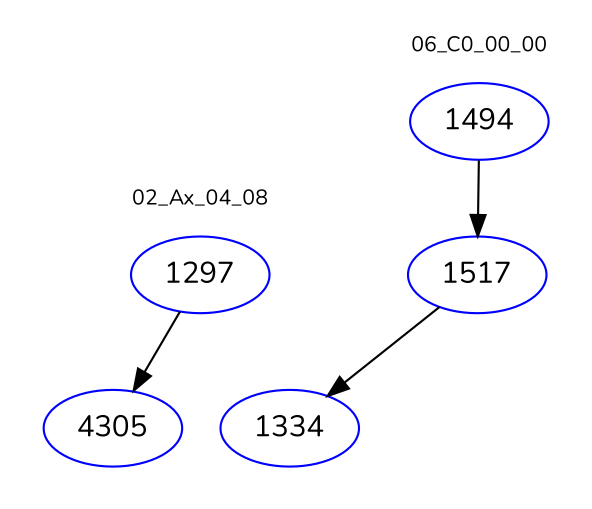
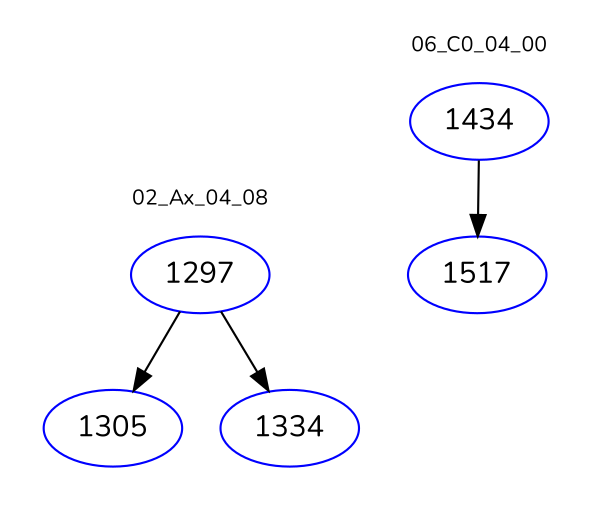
(479, 46) -> (479, 46)
(479, 121) -> (479, 121)
(392, 345) -> (239, 342)
(113, 428) -> (113, 428)
